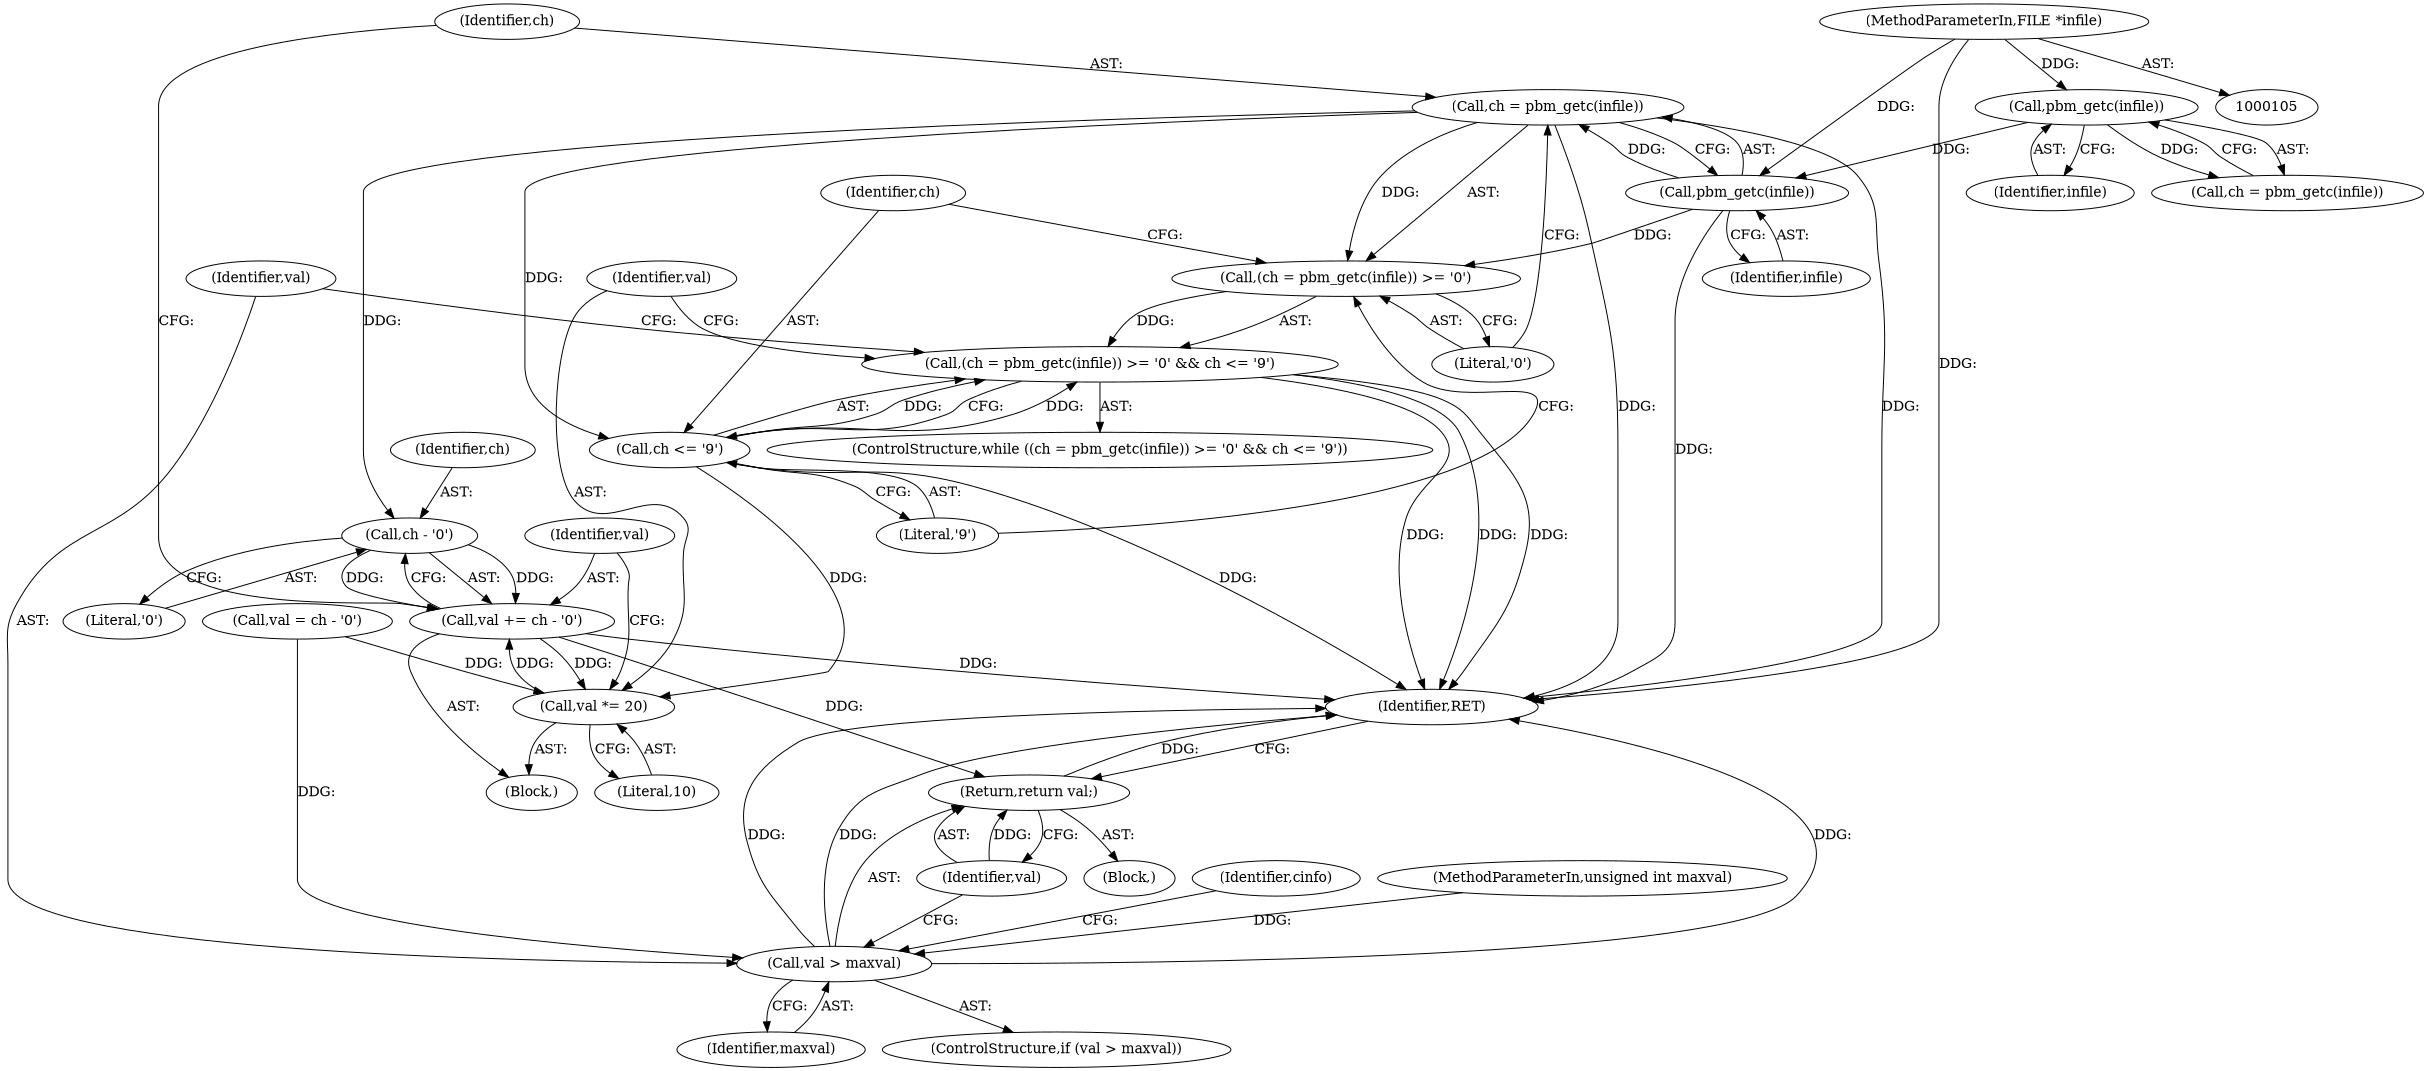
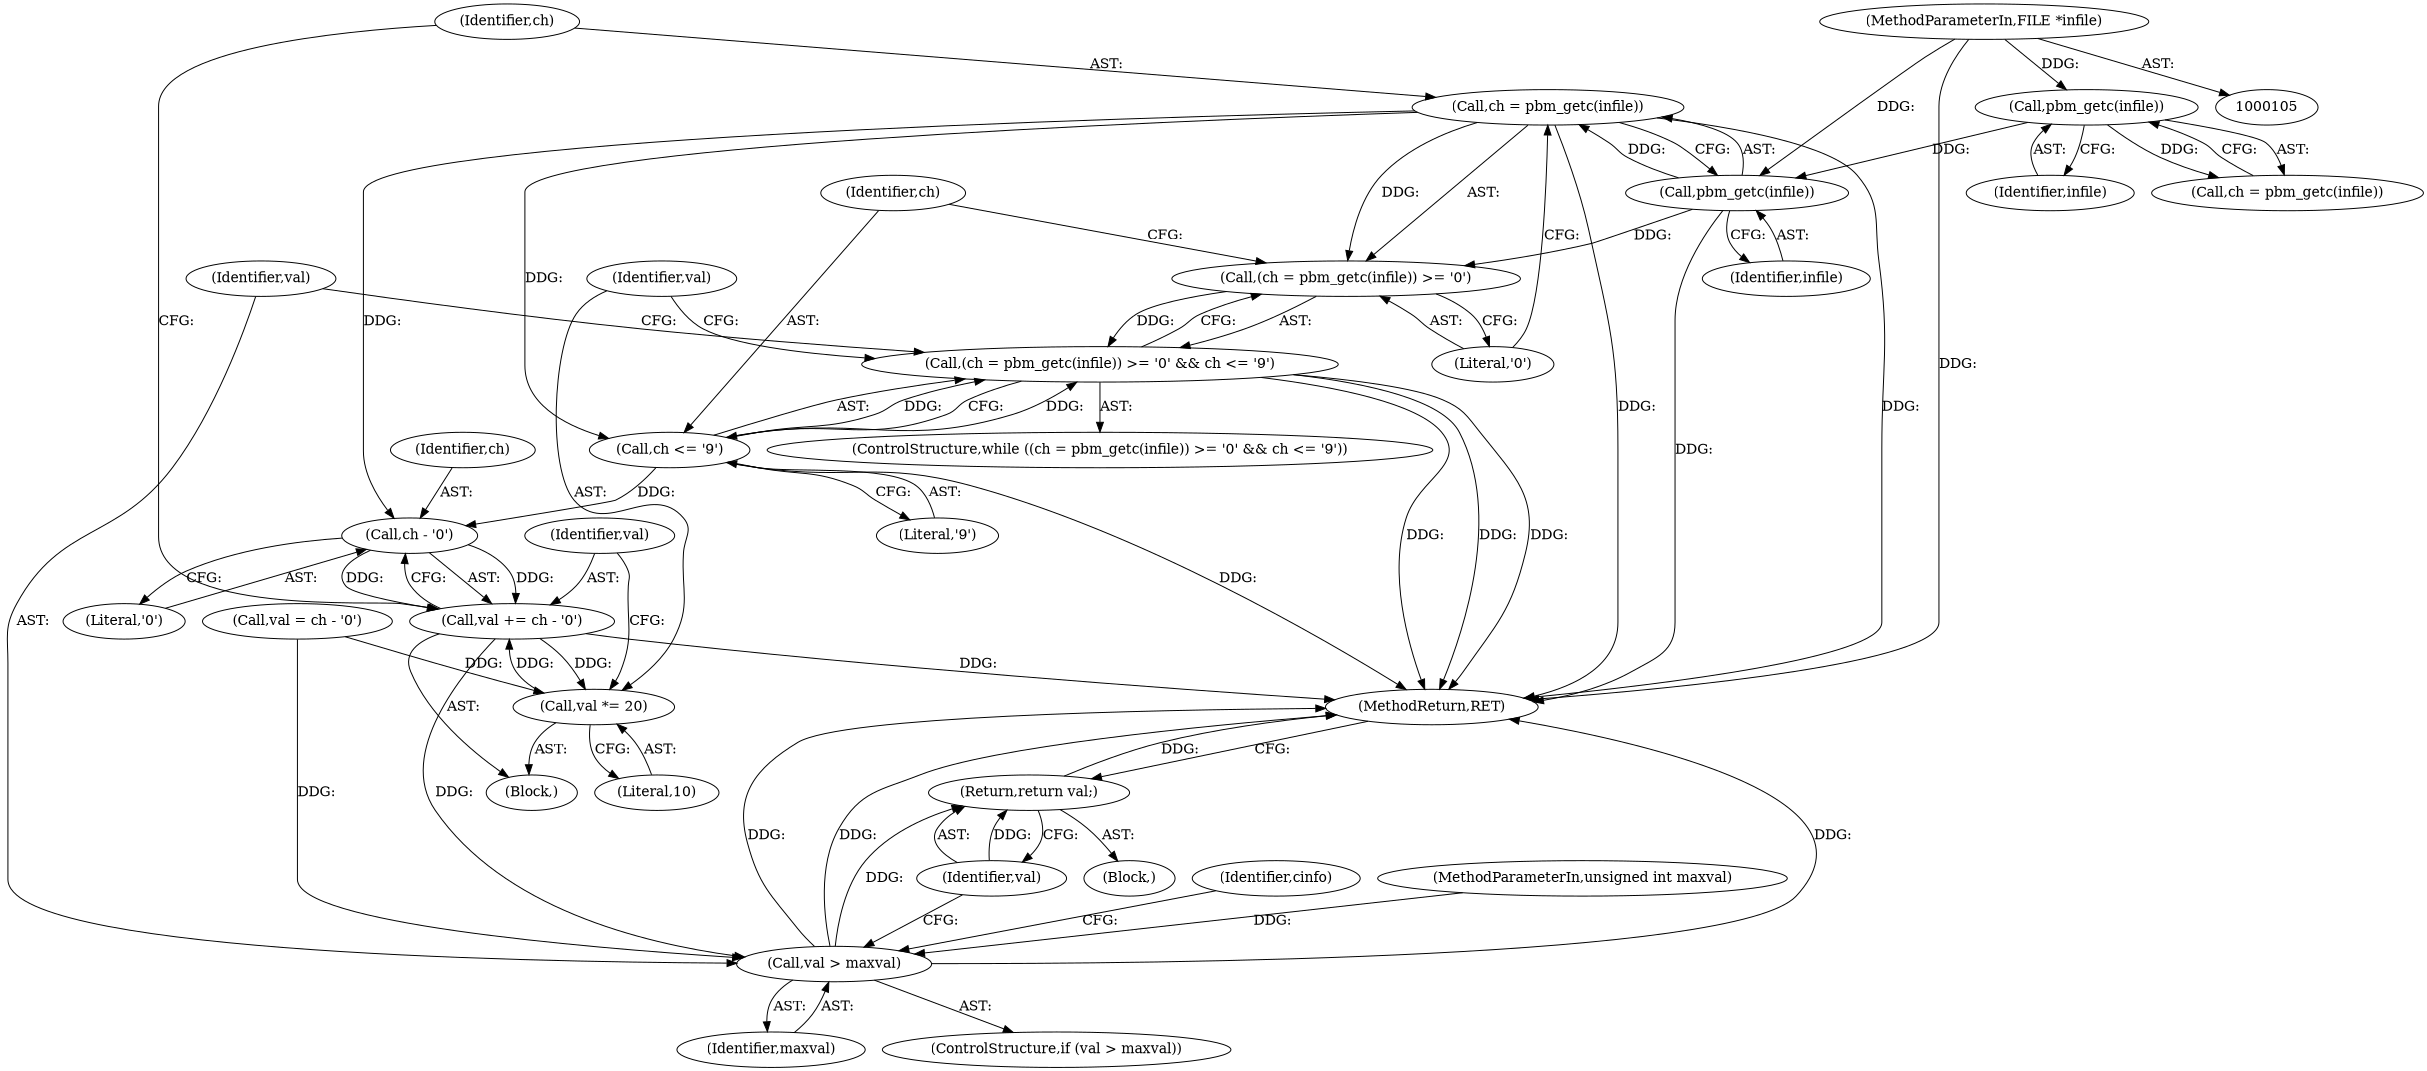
(1392, 487) -> (1194, 317)
(842, 619) -> (571, 508)
(767, 705) -> (486, 863)
(1432, 707) -> (1432, 707)
(887, 878) -> (887, 878)
(792, 1007) -> (792, 1007)
